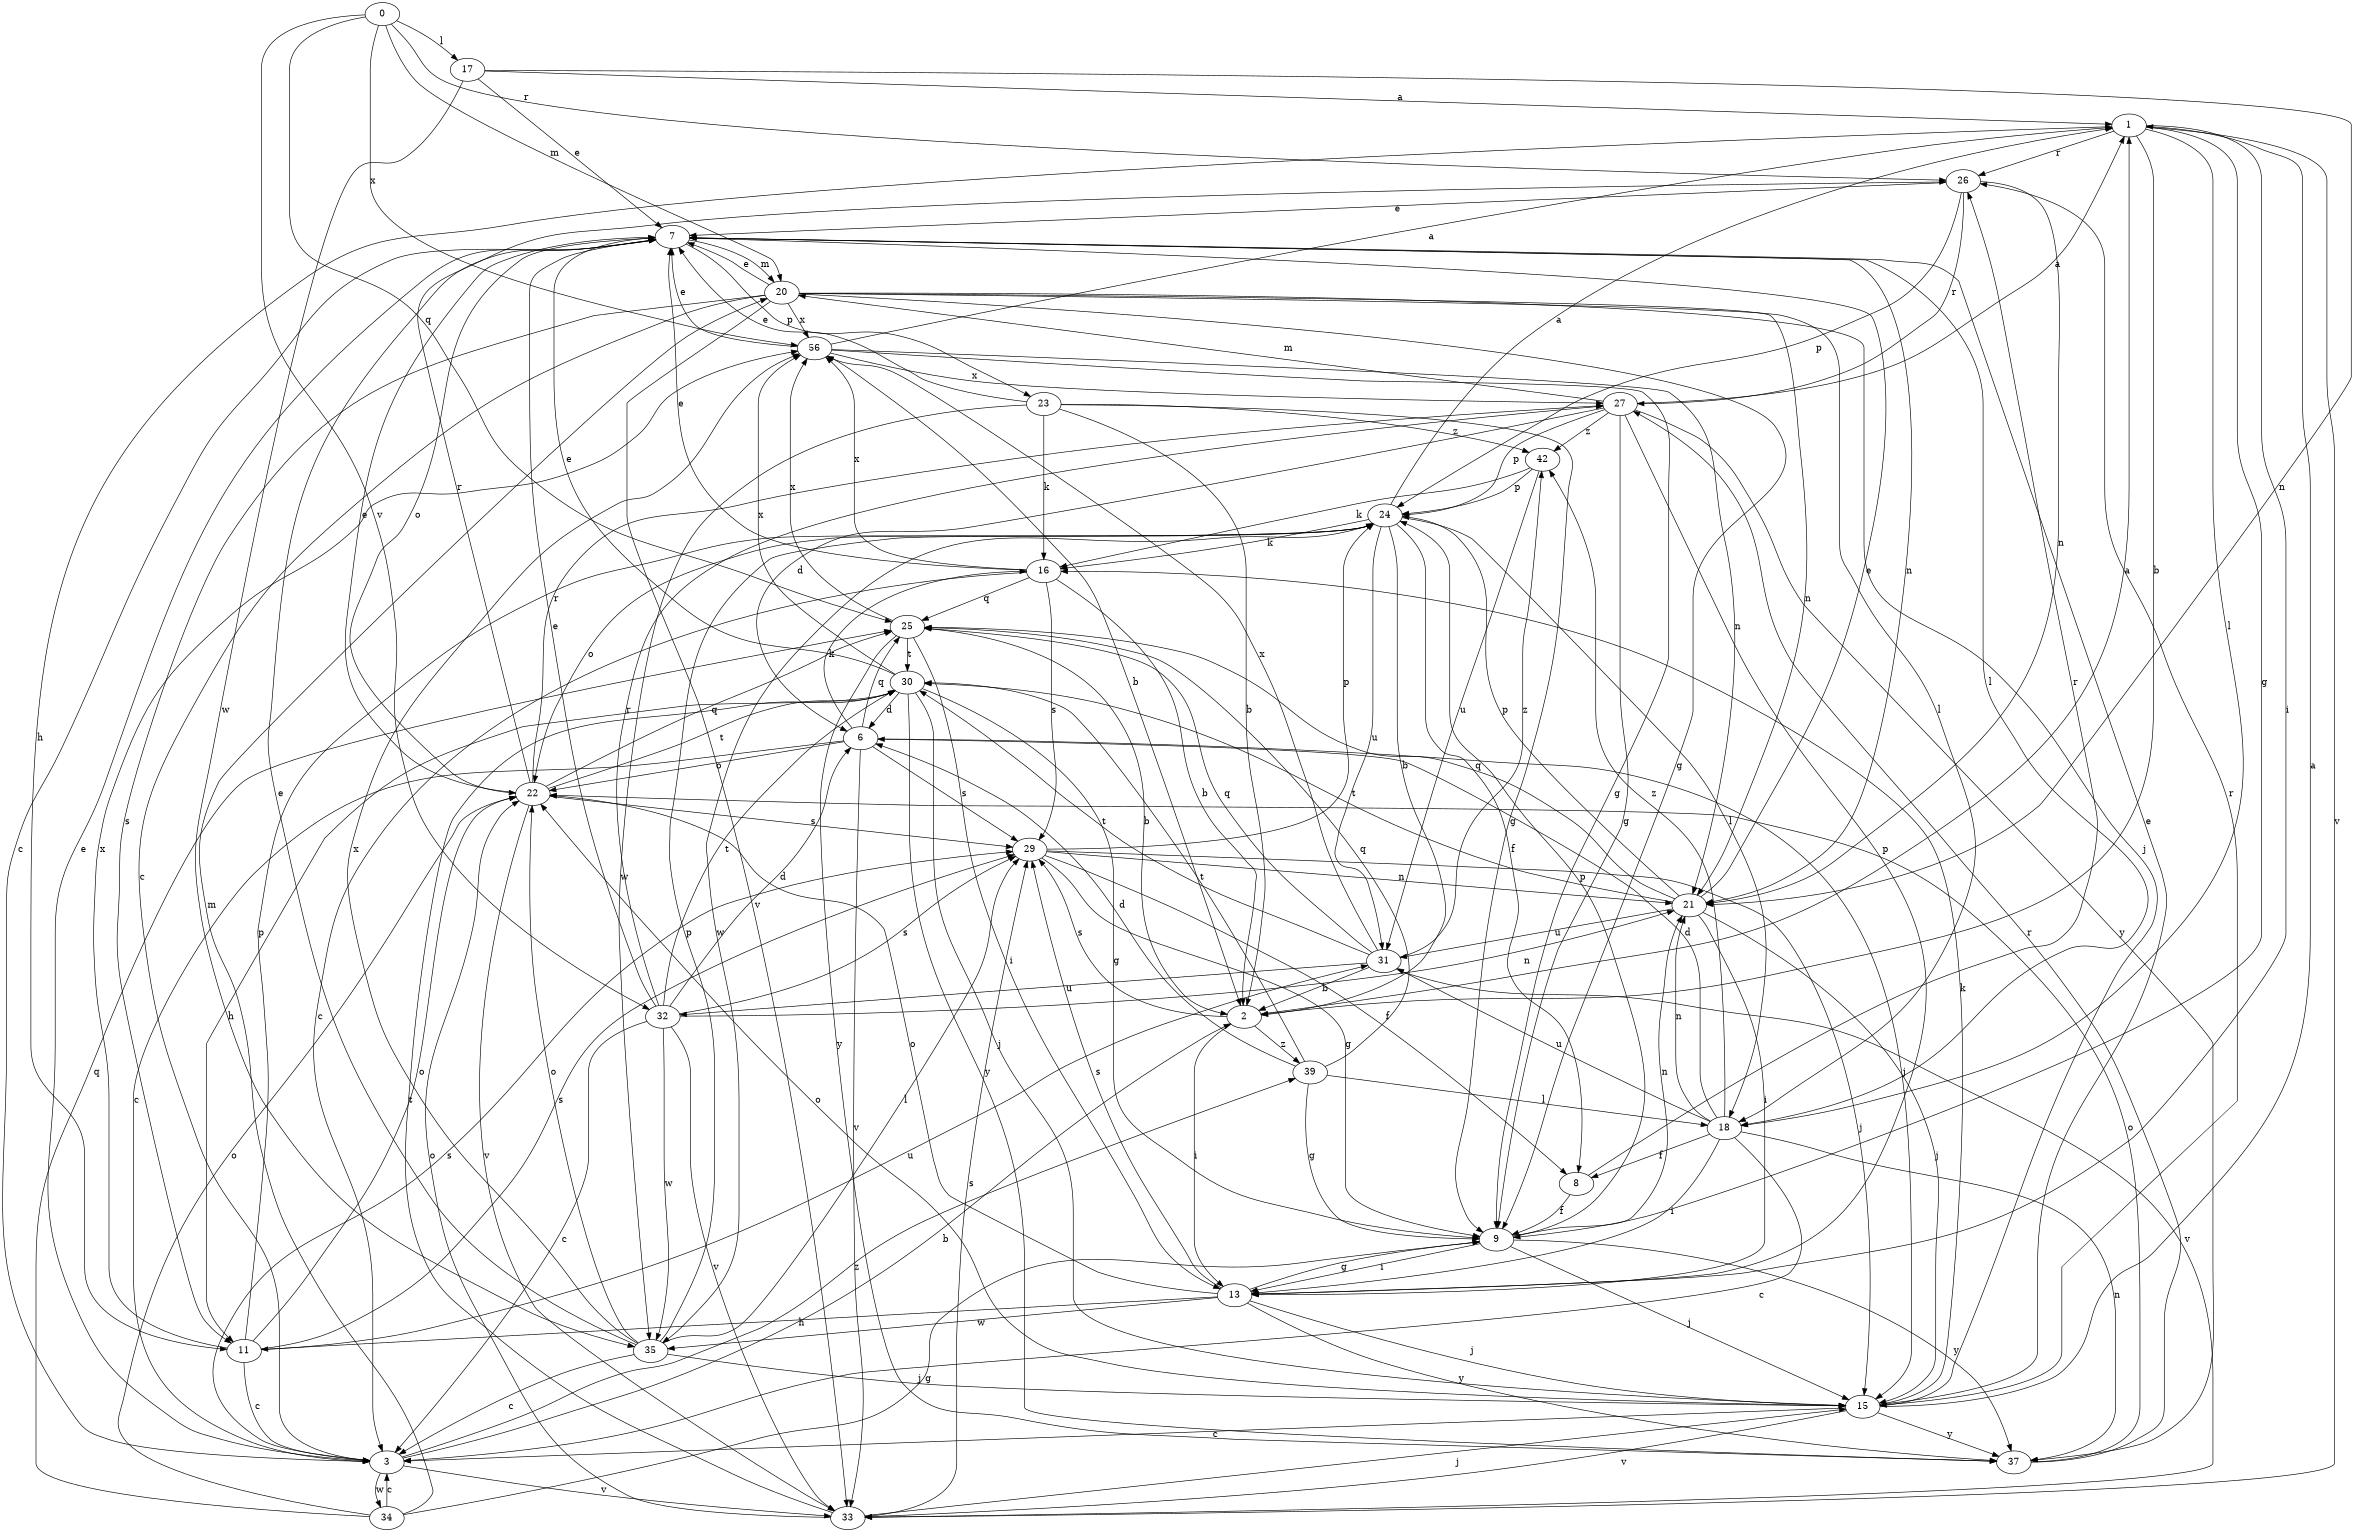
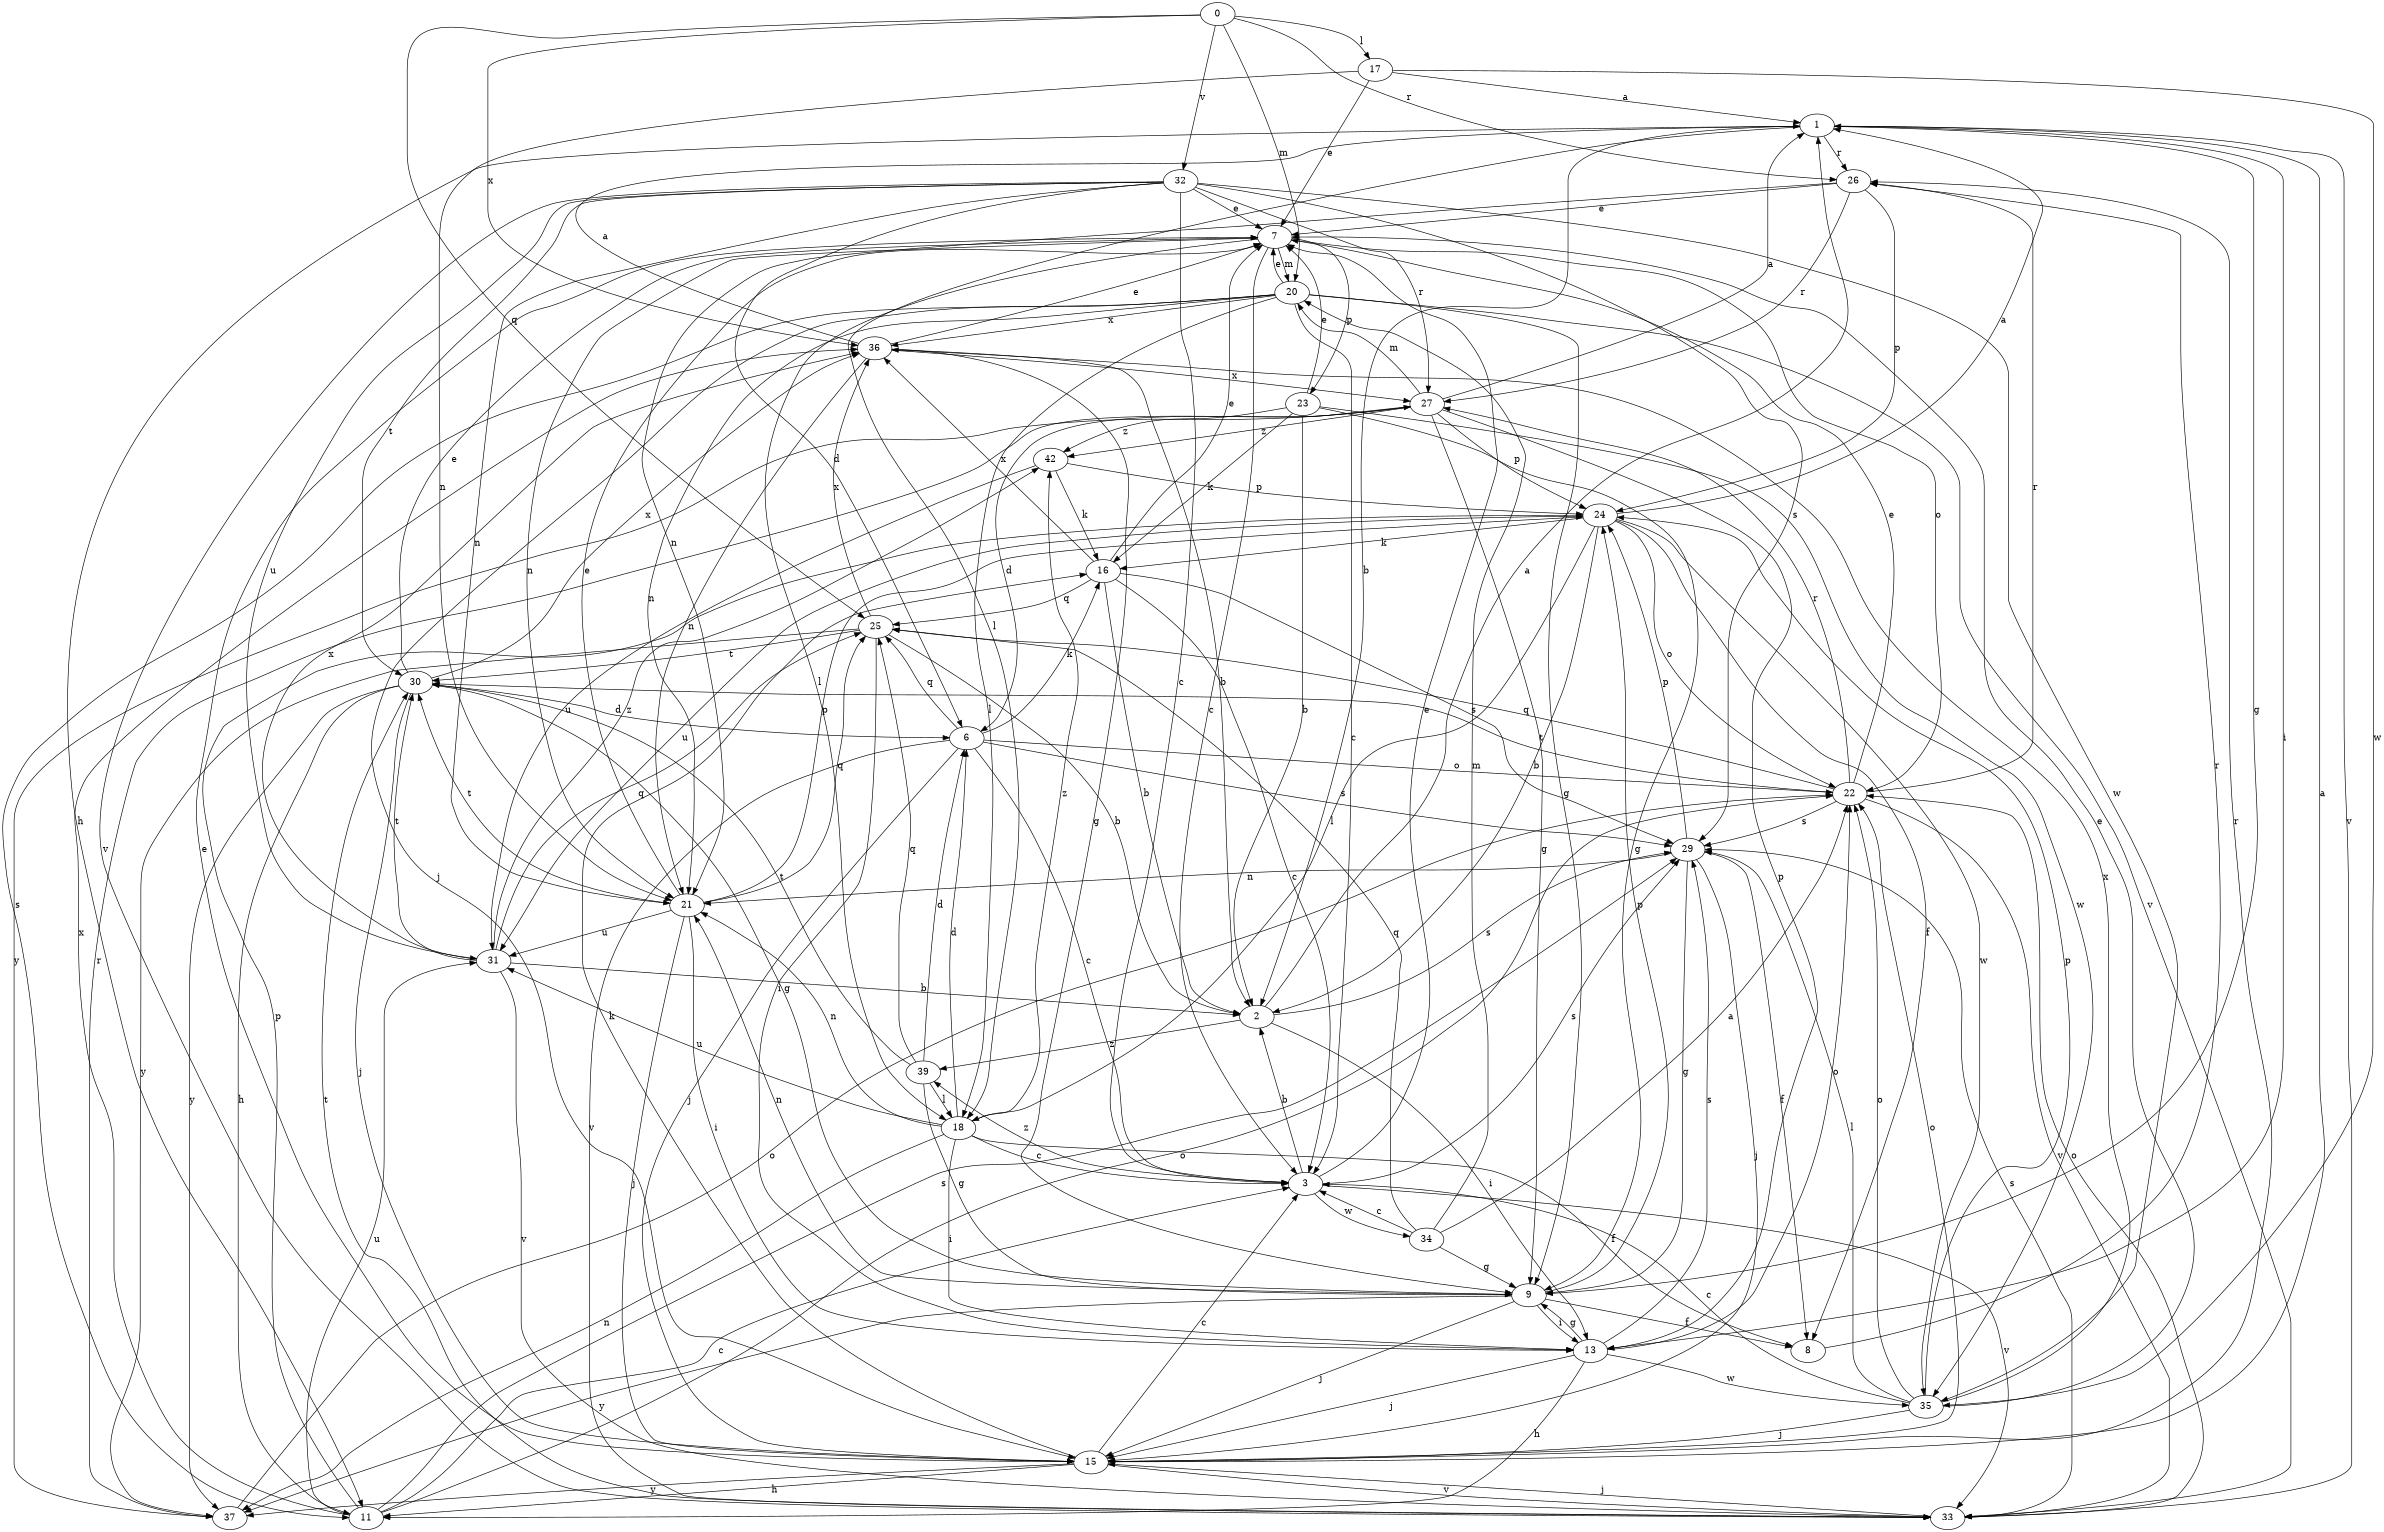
(815, 348) -> (875, 348)
(1027, 989) -> (419, 341)
(234, 1156) -> (1731, 1017)
(1548, 1218) -> (1665, 1323)
(1592, 1411) -> none
none -> (732, 1490)
